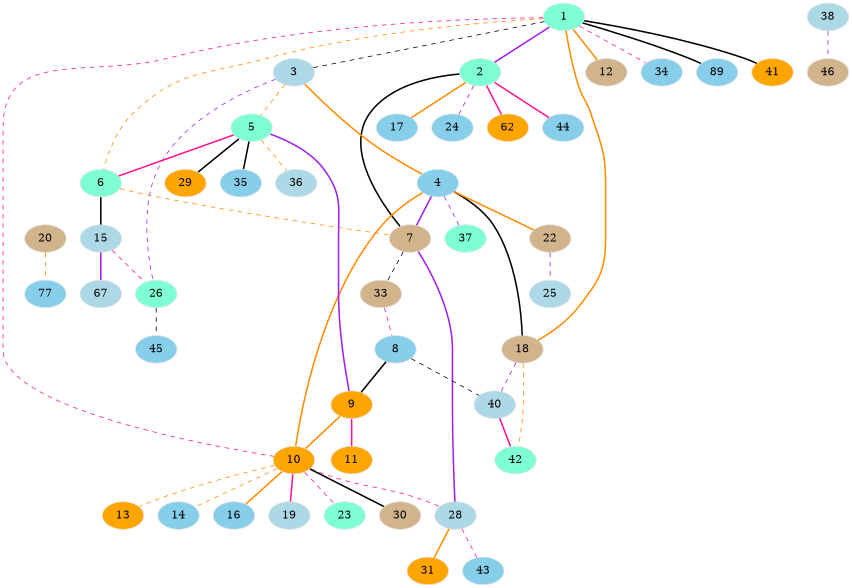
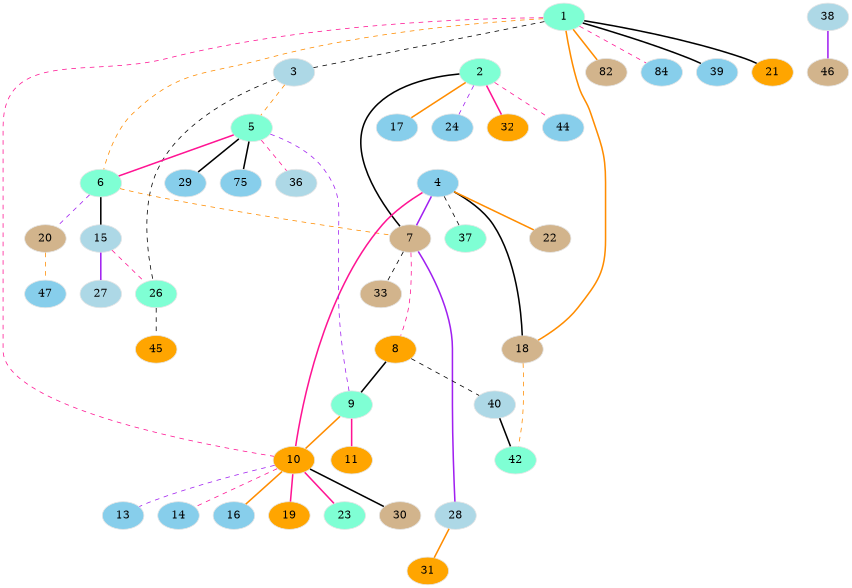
(522, 45) -> none
(828, 45) -> (828, 45)
(606, 72) -> (606, 72)
(662, 72) -> (662, 72)
(717, 72) -> (717, 72)
(773, 72) -> (773, 72)
(522, 100) -> (522, 100)
(508, 128) -> (508, 128)
(357, 132) -> none
(168, 153) -> (168, 153)
(274, 155) -> (274, 155)
(185, 183) -> (185, 183)
(241, 183) -> (241, 183)
none -> (73, 211)
(452, 211) -> (452, 211)
(339, 246) -> (339, 246)
(45, 294) -> (45, 294)
(101, 294) -> (101, 294)
(550, 294) -> none
(331, 312) -> (331, 312)
(388, 322) -> (410, 295)
(156, 349) -> (156, 349)
(395, 349) -> (395, 349)
(509, 377) -> none
(352, 405) -> (352, 405)
(505, 432) -> (505, 432)
(206, 483) -> (206, 483)
(375, 487) -> none
(236, 488) -> (236, 488)
(319, 488) -> (319, 488)
(123, 516) -> (123, 516)
(289, 516) -> (289, 516)
(483, 571) -> none
